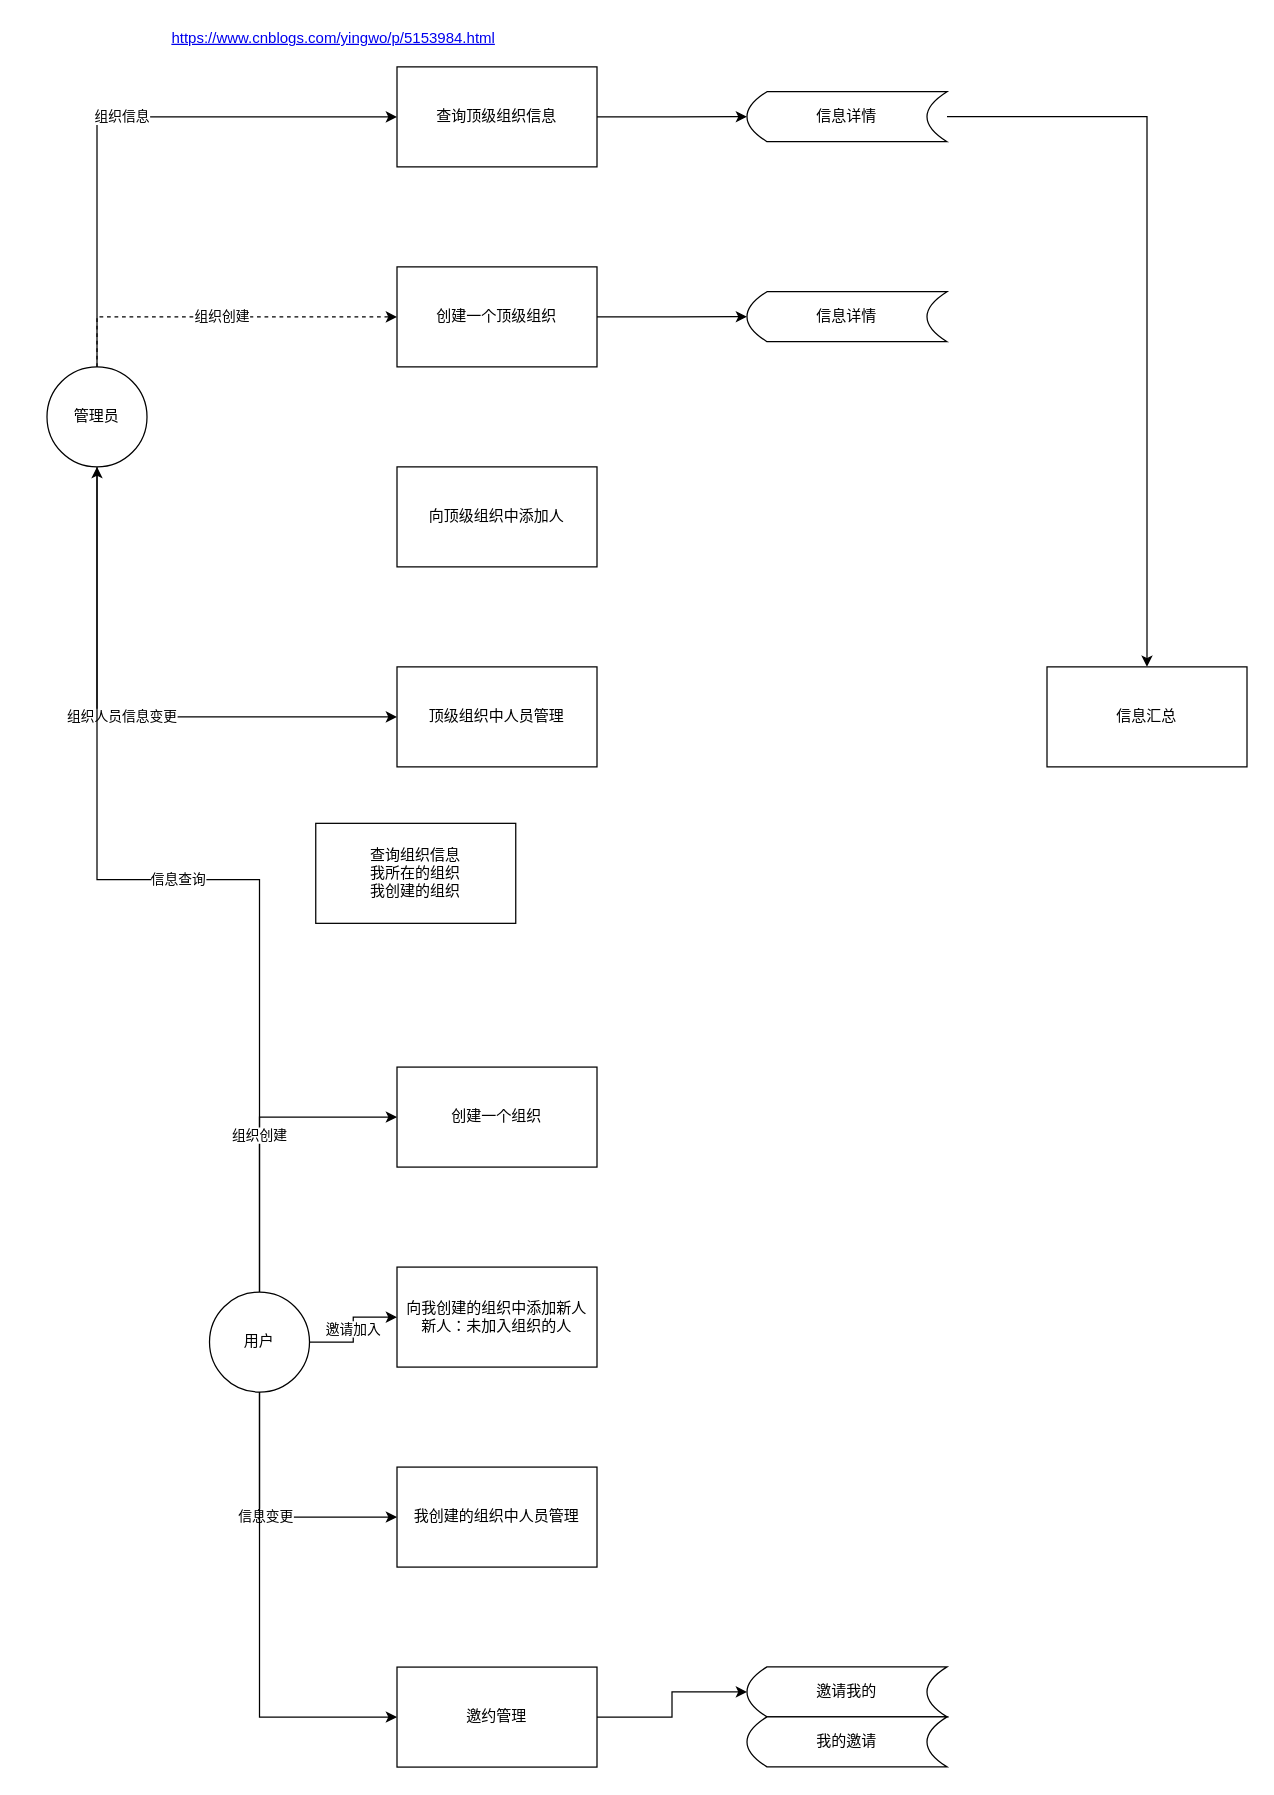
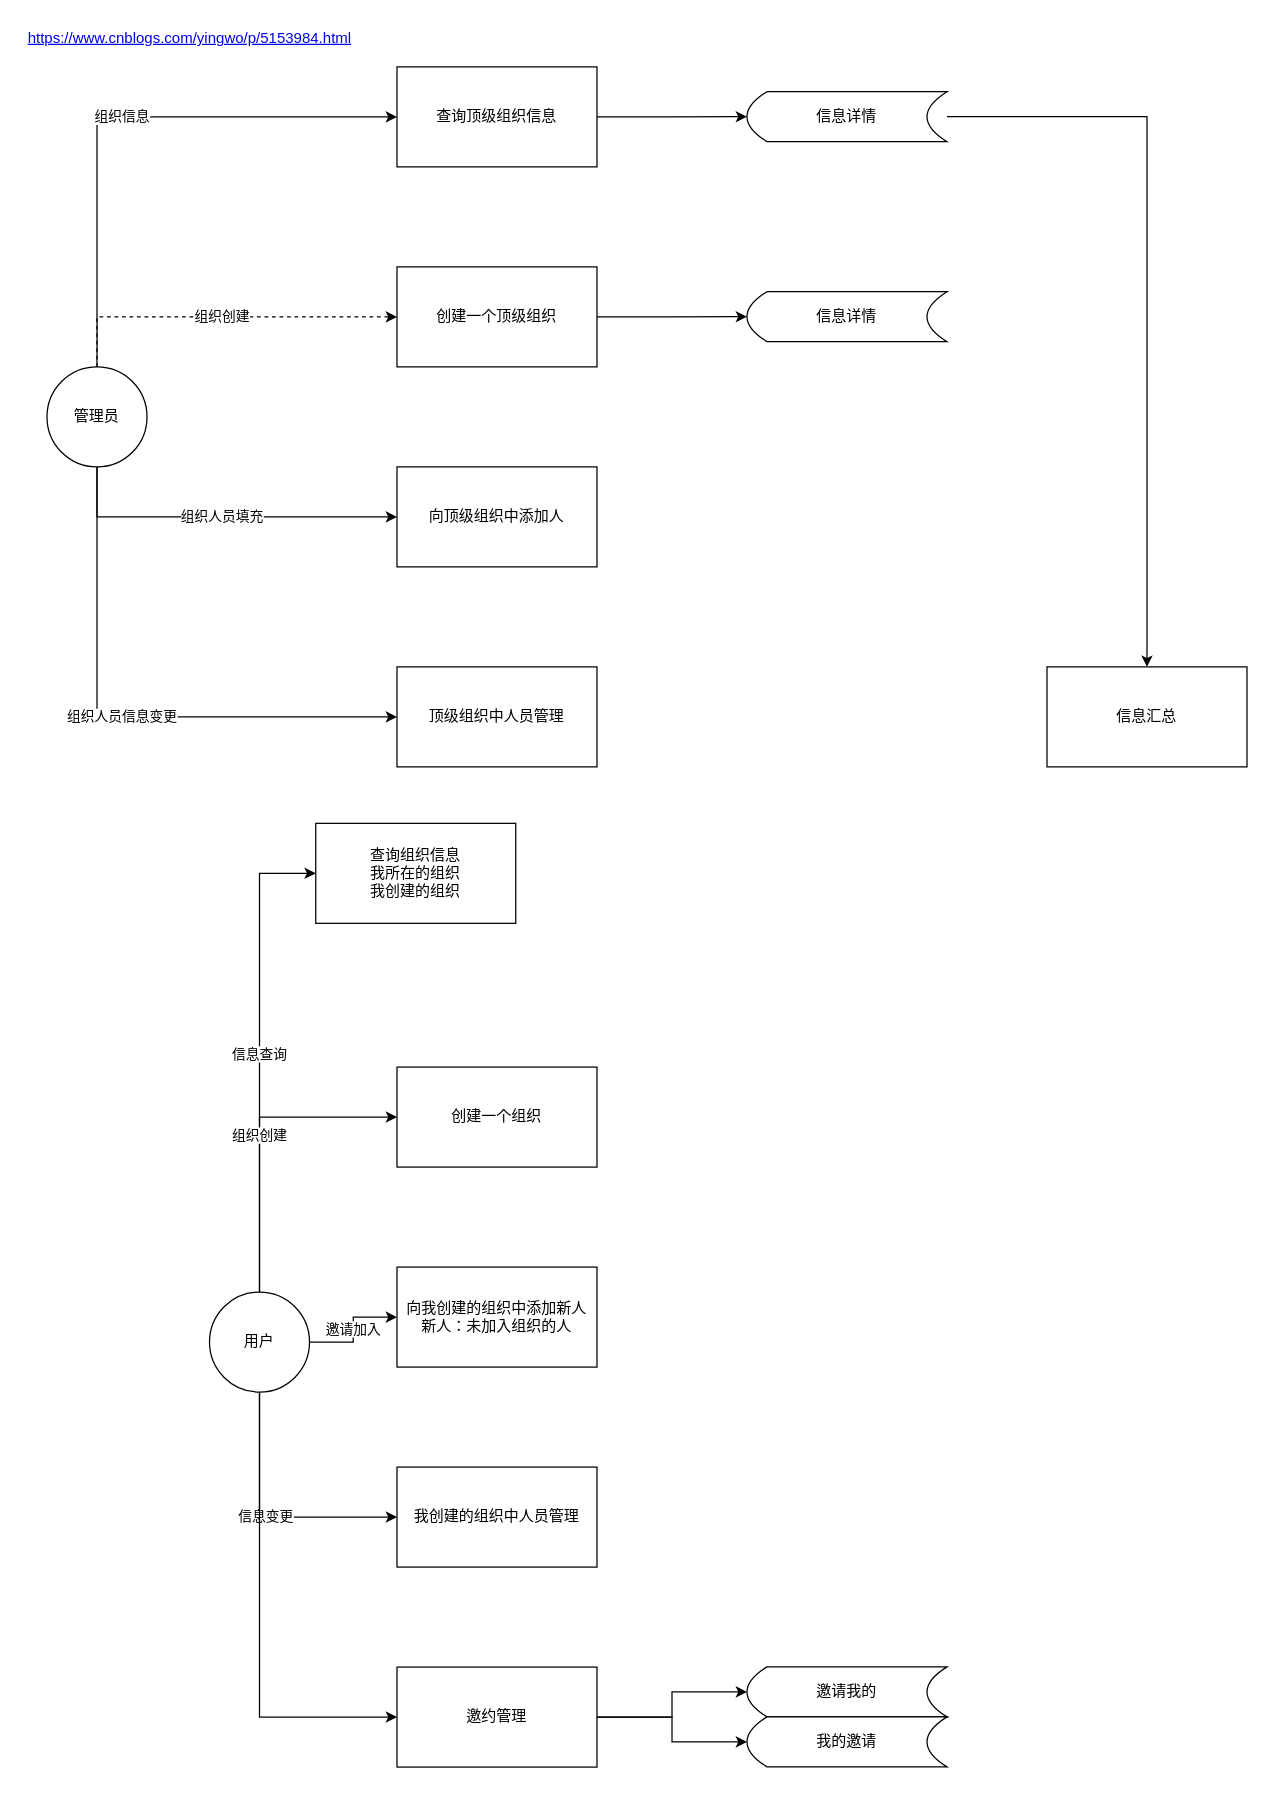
(338, 38) -> (194, 38)
none -> (244, 517)
(99, 880) -> (279, 873)
none -> (694, 1742)
